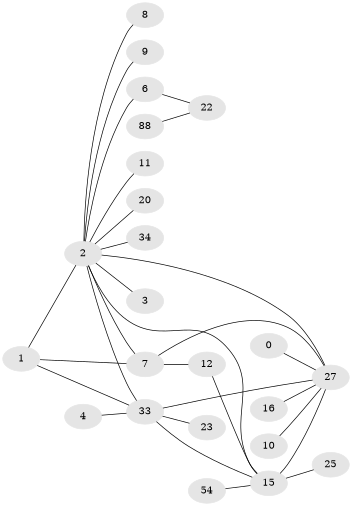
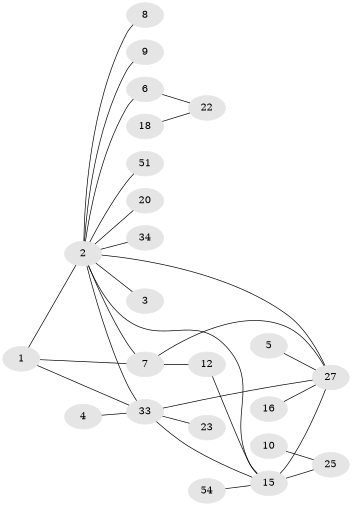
(145, 126) -> (145, 126)
(145, 164) -> (145, 164)
(269, 346) -> (269, 346)
(301, 412) -> (300, 456)
